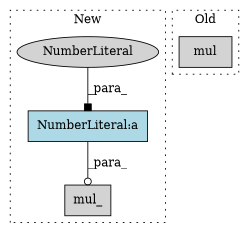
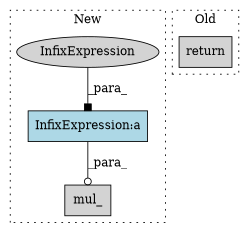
(88, 52) -> (88, 52)
(206, 52) -> (206, 52)
(88, 126) -> (88, 126)
